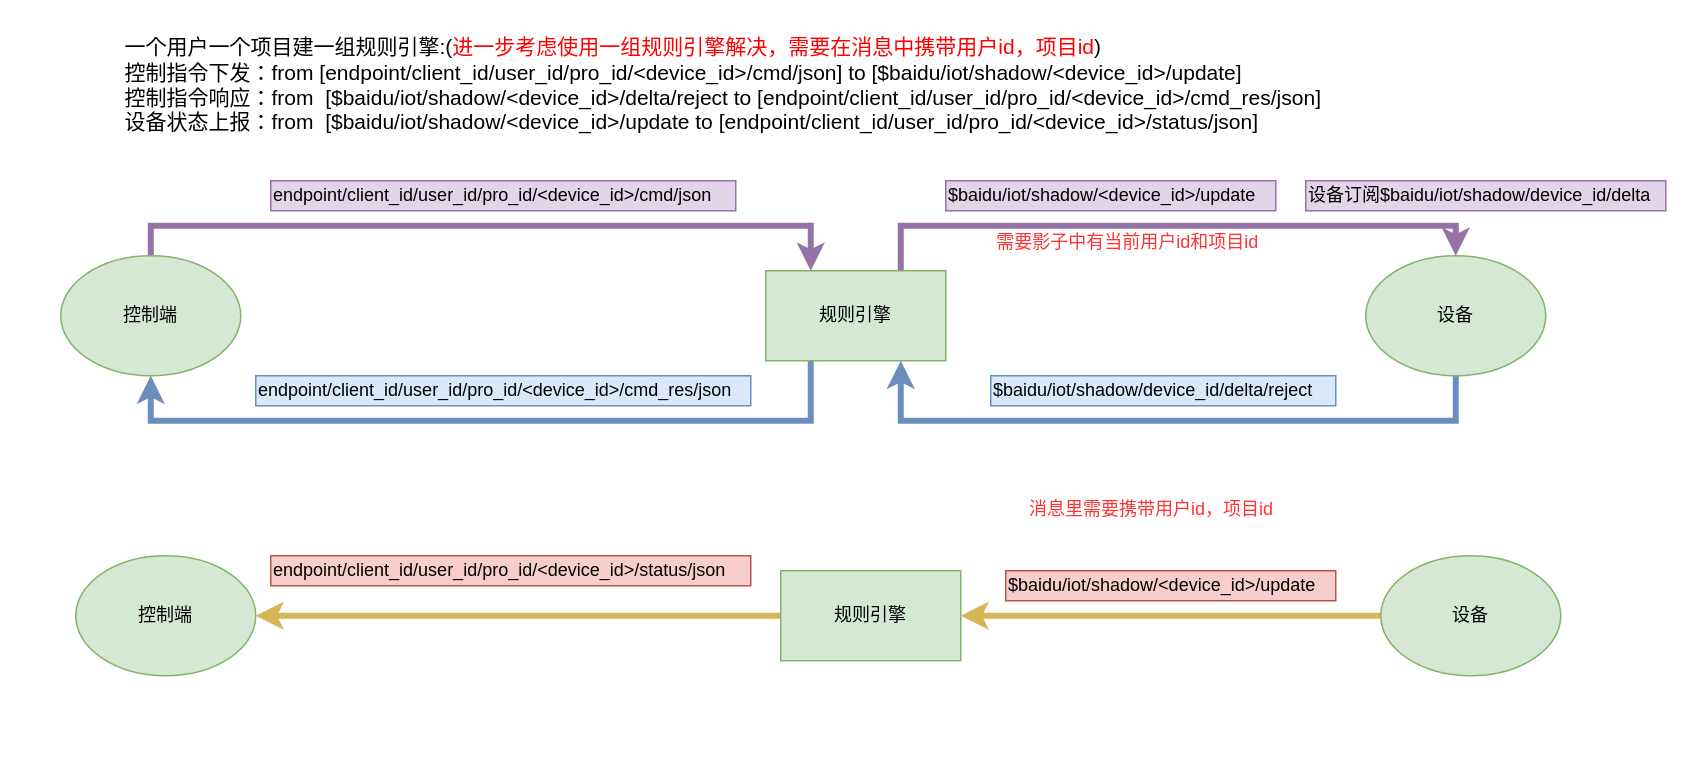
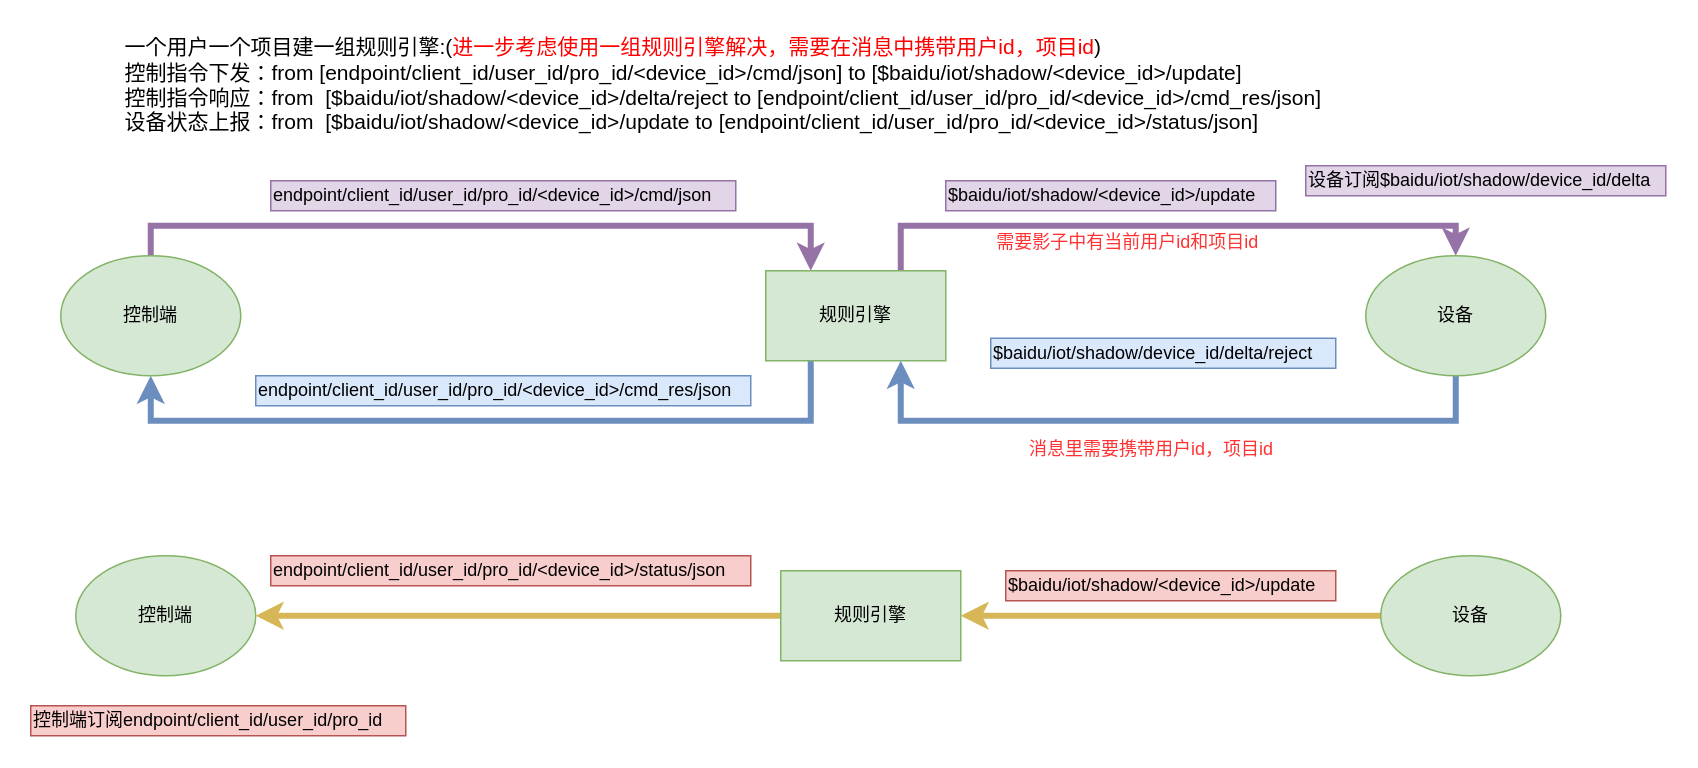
(1486, 196) -> (1486, 181)
(1163, 391) -> (1163, 353)
(1162, 509) -> (1162, 449)
none -> (218, 721)
